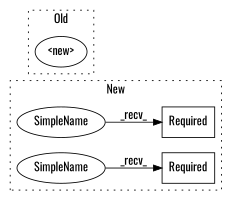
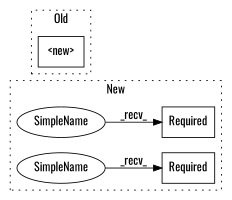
(61, 52) -> (61, 52)
